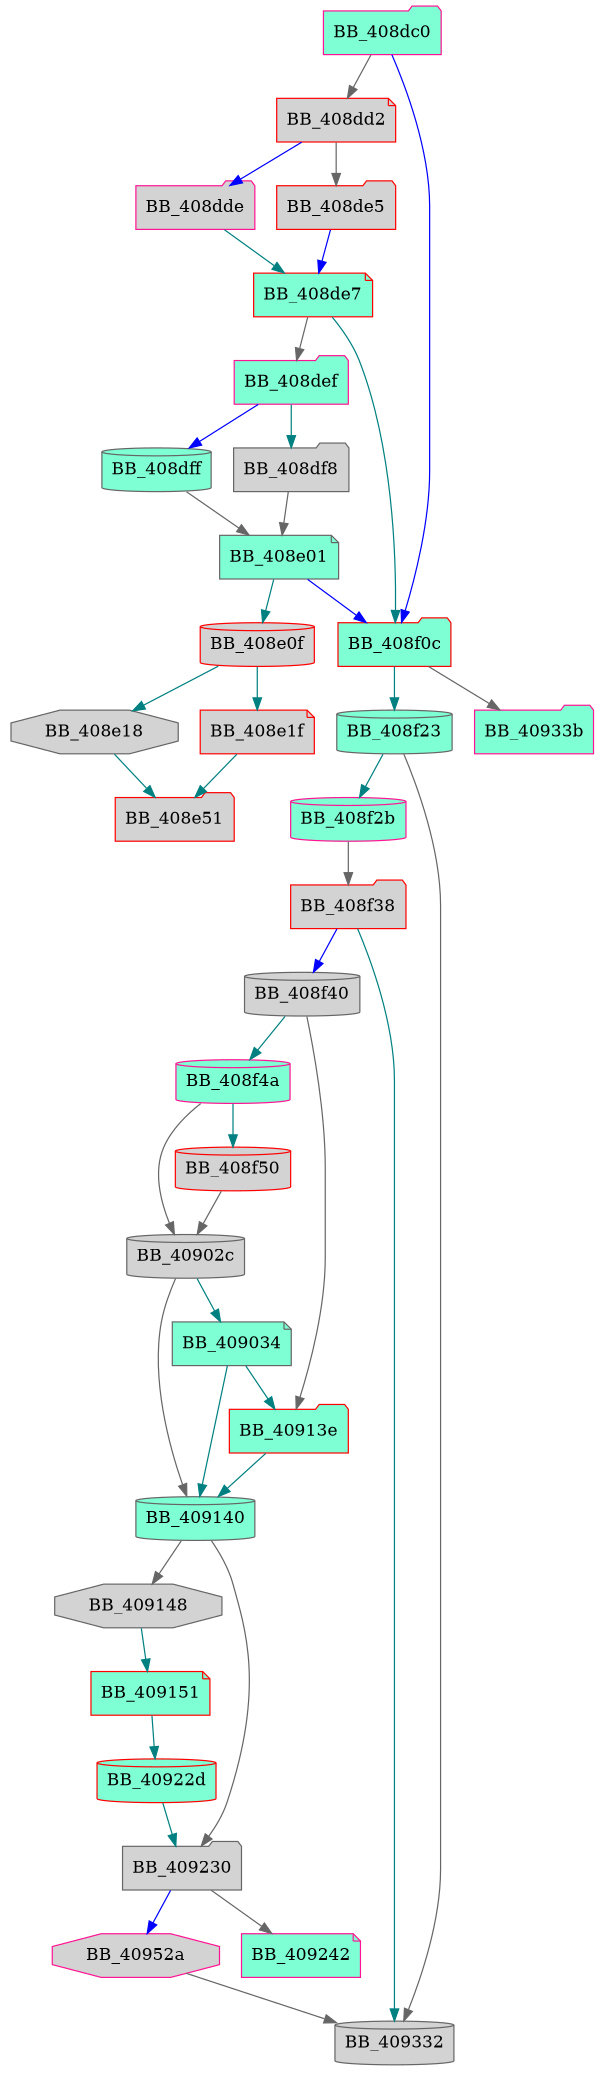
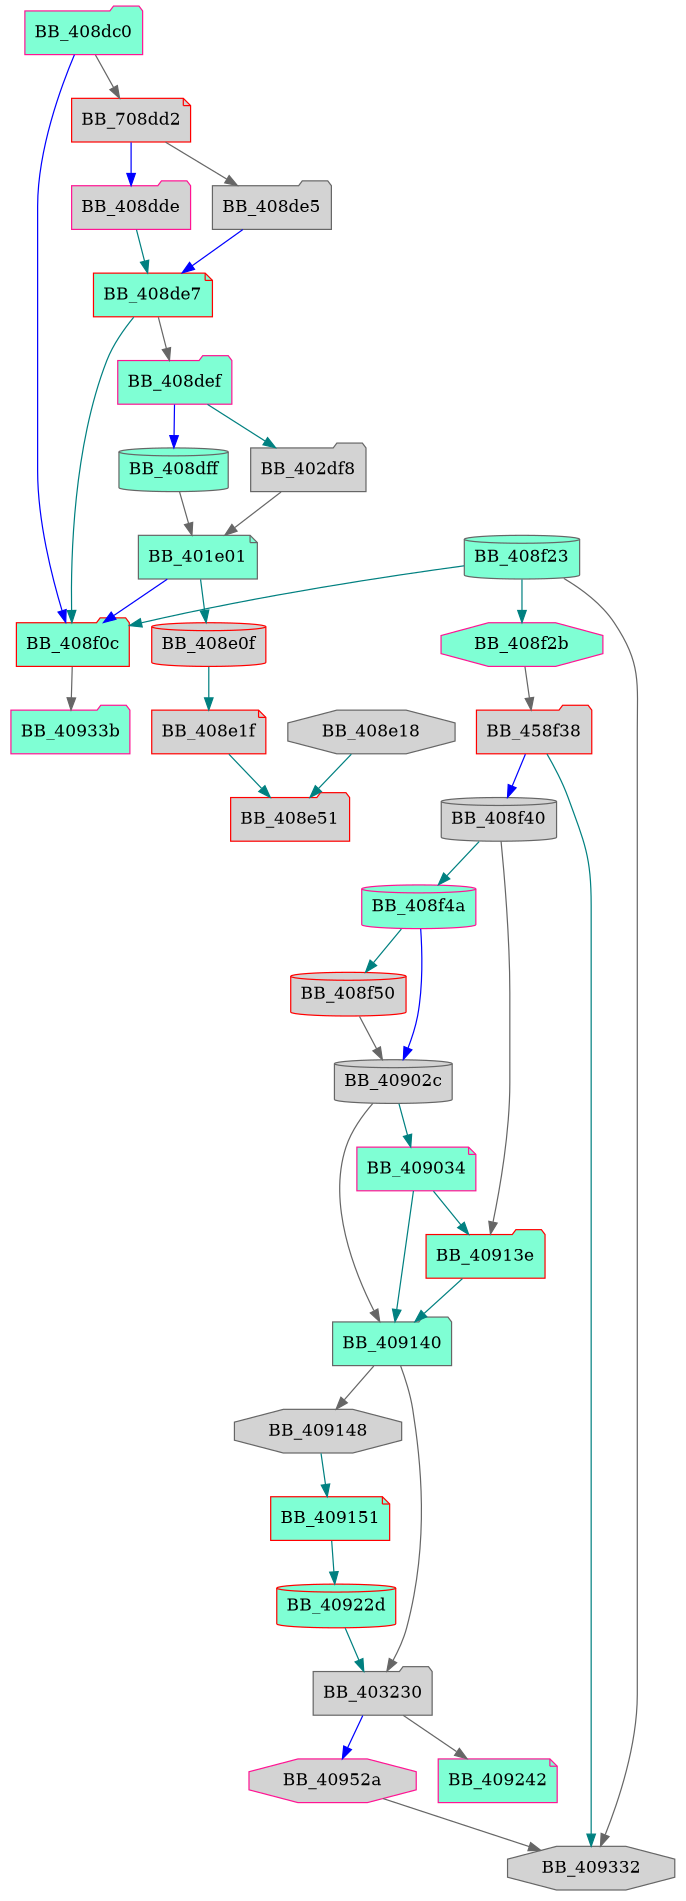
(336, 120) -> (131, 120)
(336, 208) -> (272, 208)
(291, 470) -> (308, 470)
(279, 557) -> (198, 557)
(394, 682) -> (302, 591)
(181, 686) -> none
(348, 819) -> (522, 645)
(348, 907) -> (534, 732)
(161, 1157) -> (421, 989)
(232, 1344) -> (416, 1169)
(195, 1519) -> (392, 1344)
(182, 1868) -> (373, 1693)
(394, 2043) -> (591, 1868)
